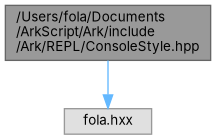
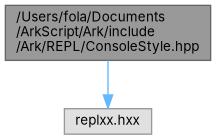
(108, 121) -> (108, 121)
